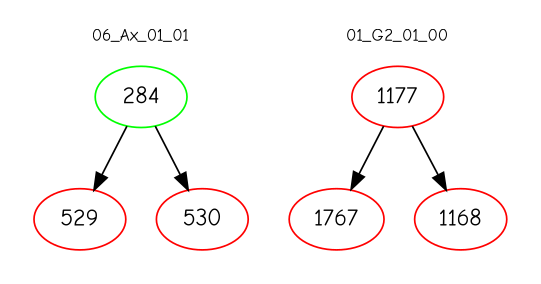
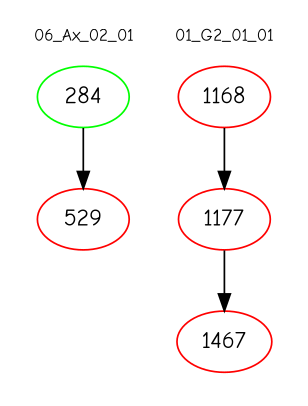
(141, 37) -> (84, 37)
(398, 37) -> (224, 37)
(425, 150) -> (224, 150)
(202, 219) -> none
(337, 219) -> (224, 342)
